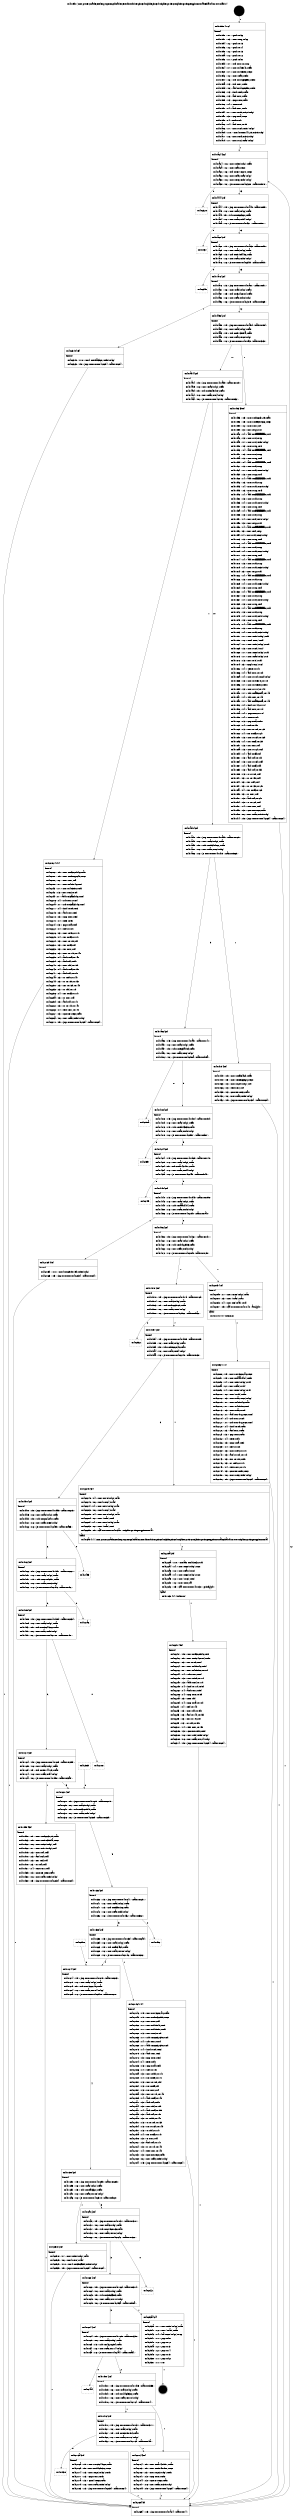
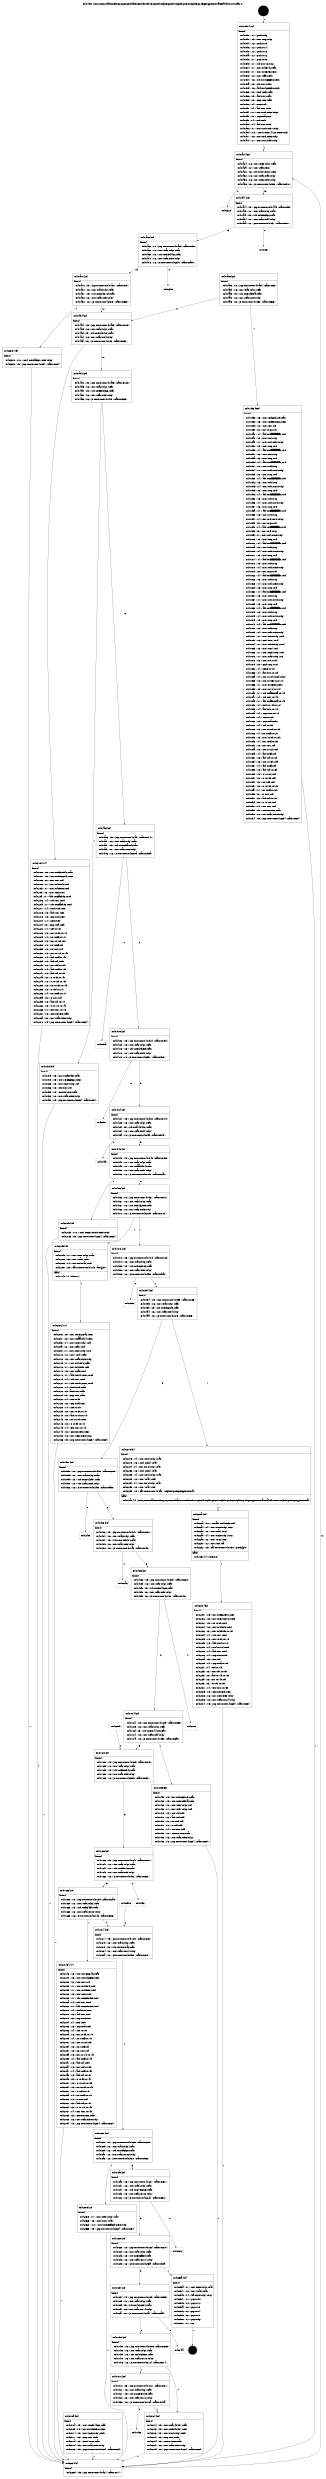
(239, 308) -> (102, 308)
